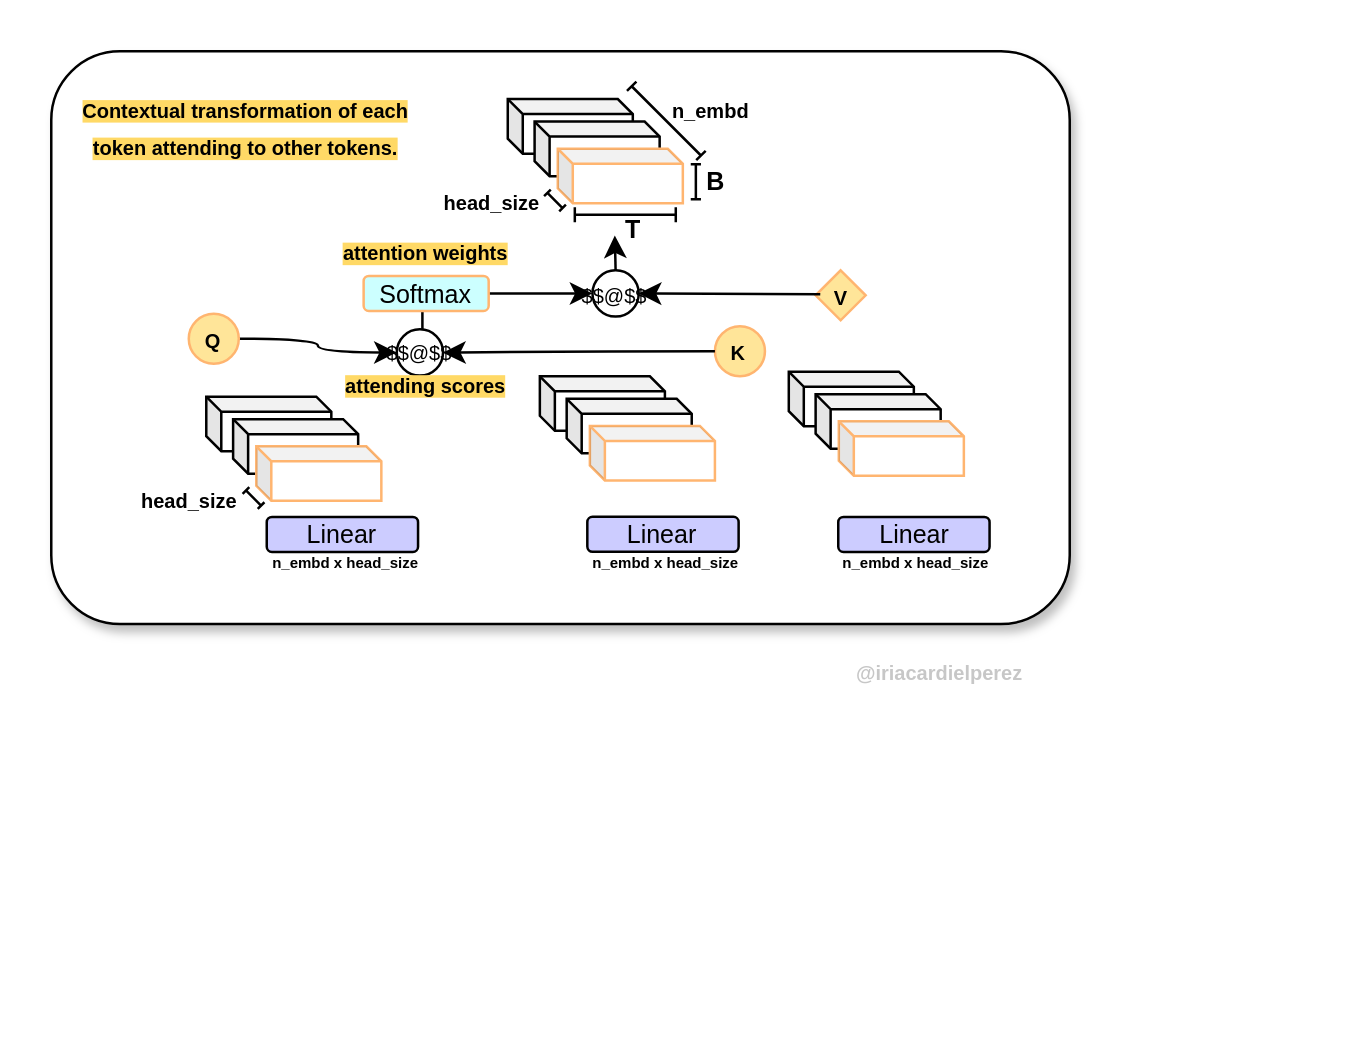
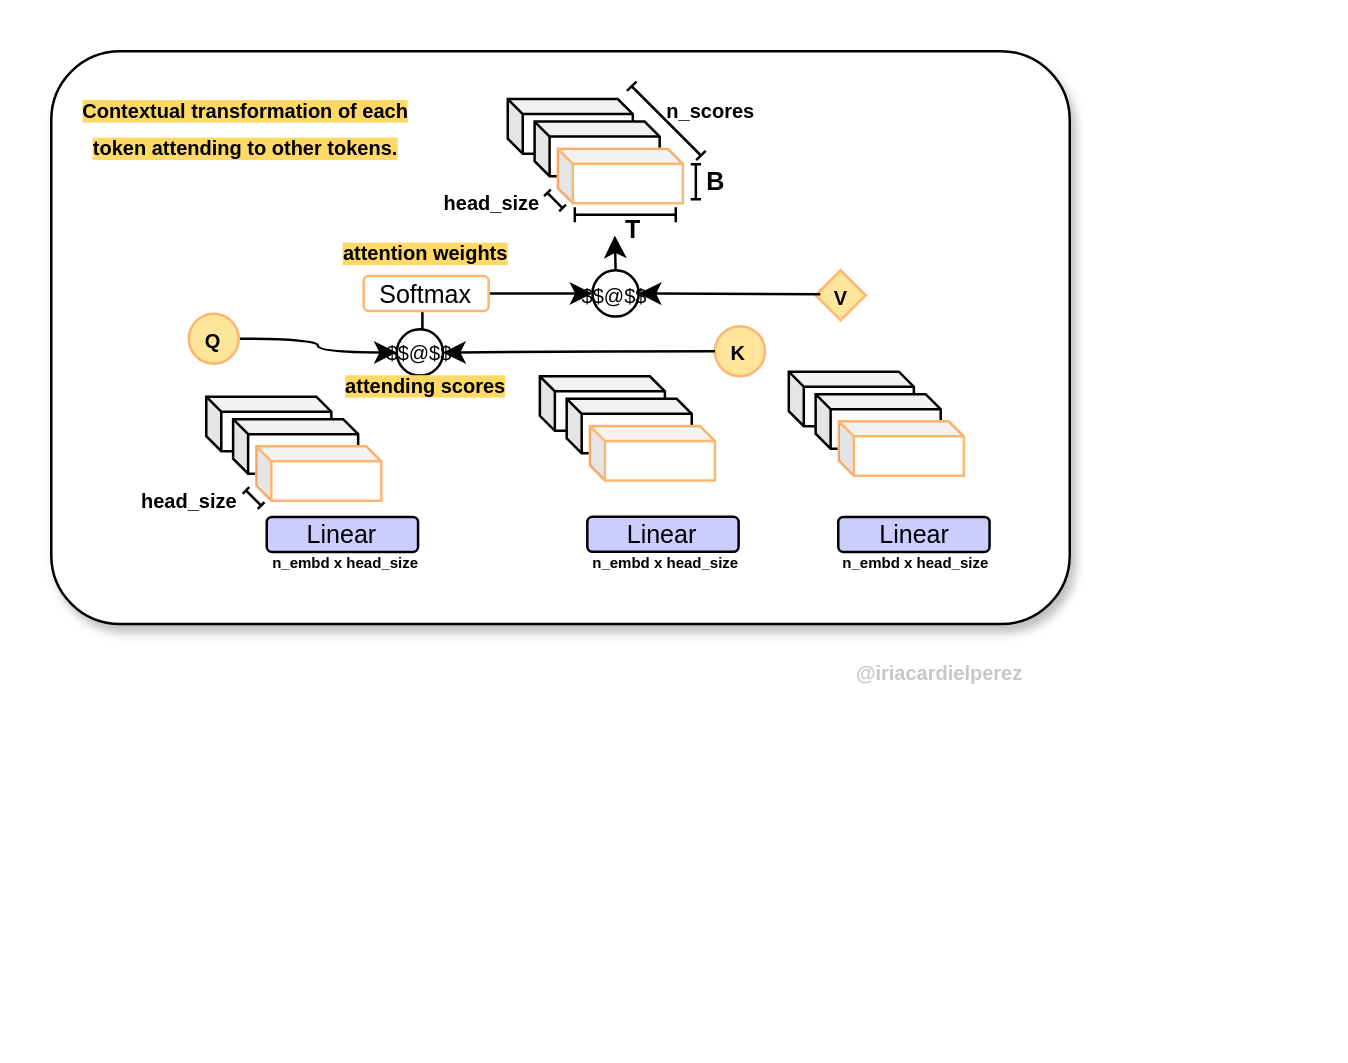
(711, 109) -> (711, 109)
(426, 293) -> (426, 293)
